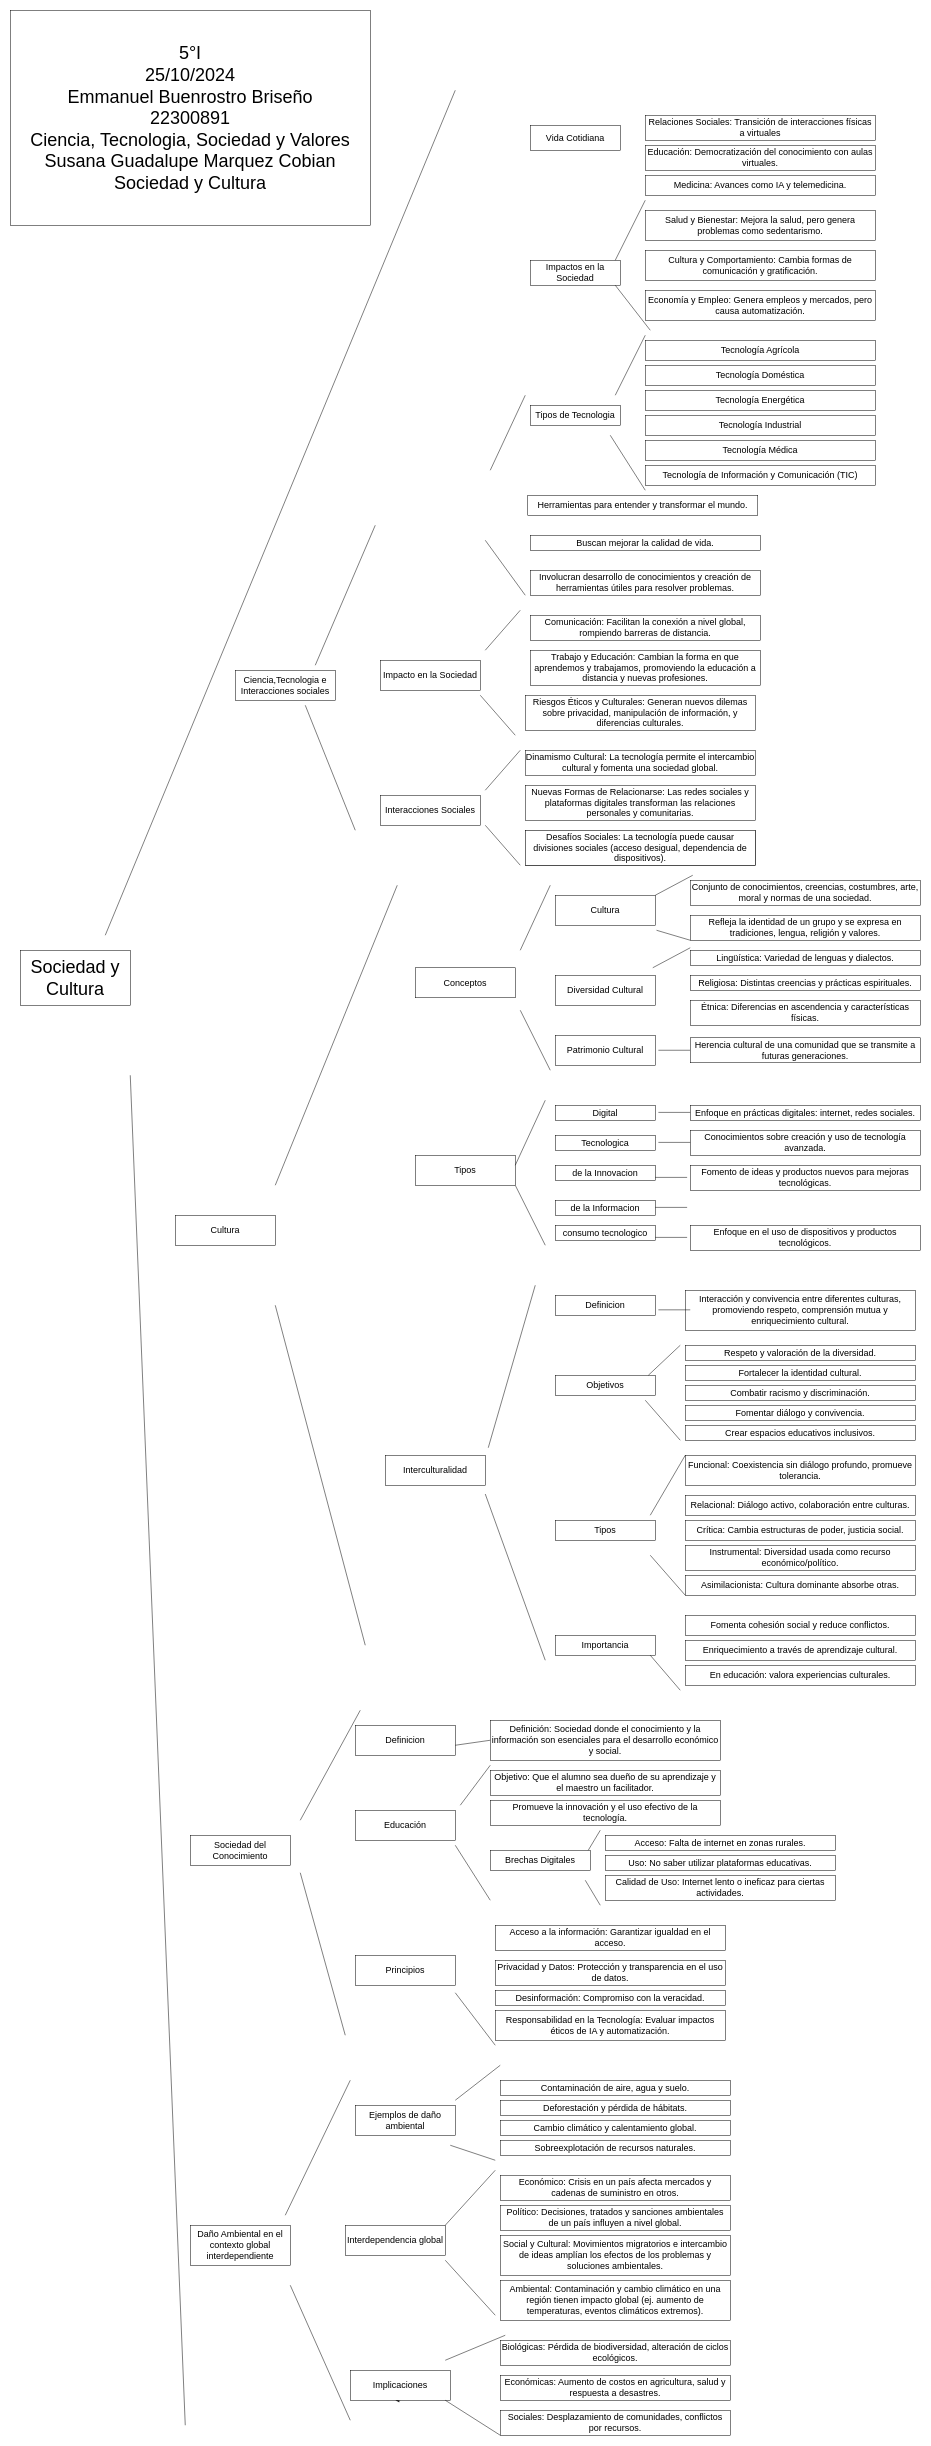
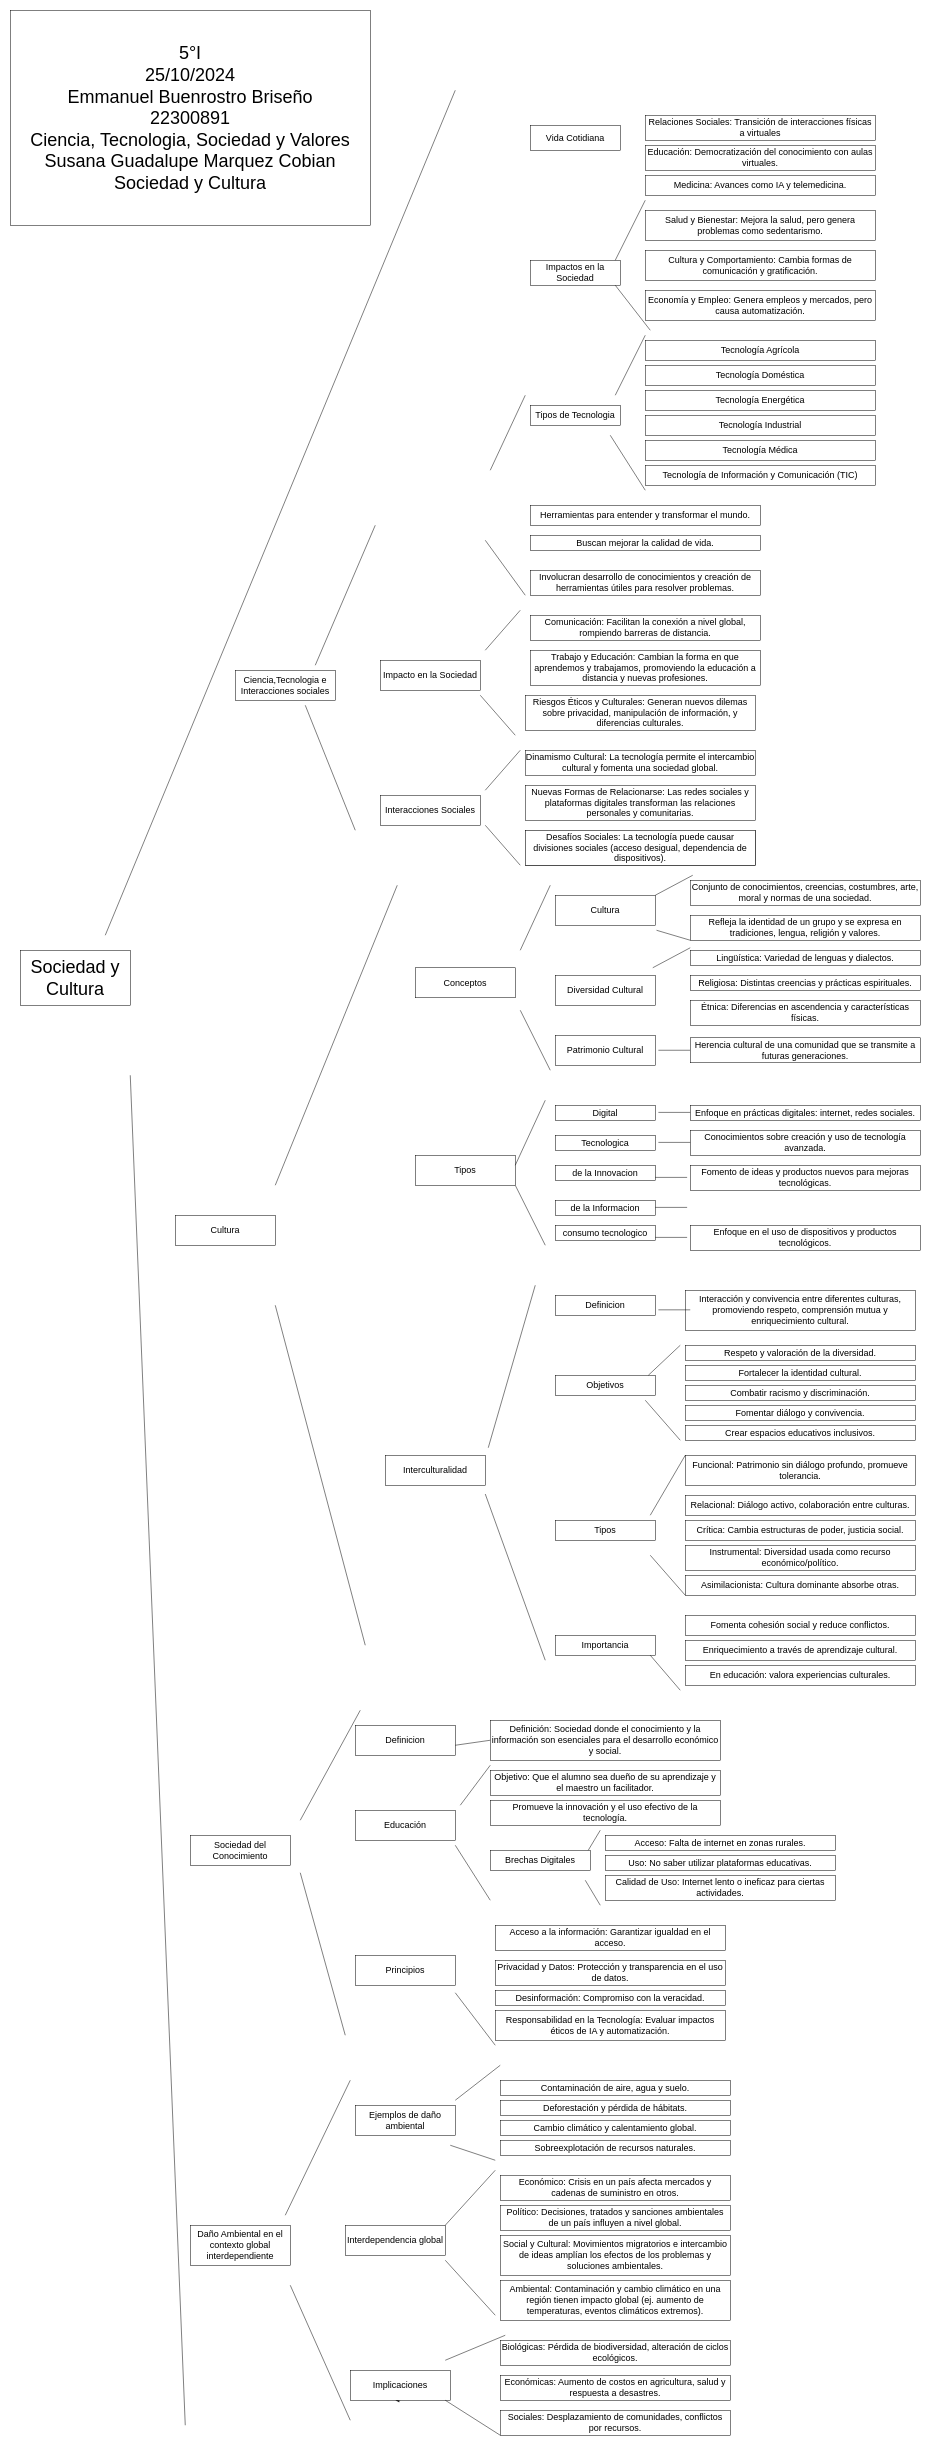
(643, 505) -> (645, 515)
(800, 1470) -> (800, 1470)
